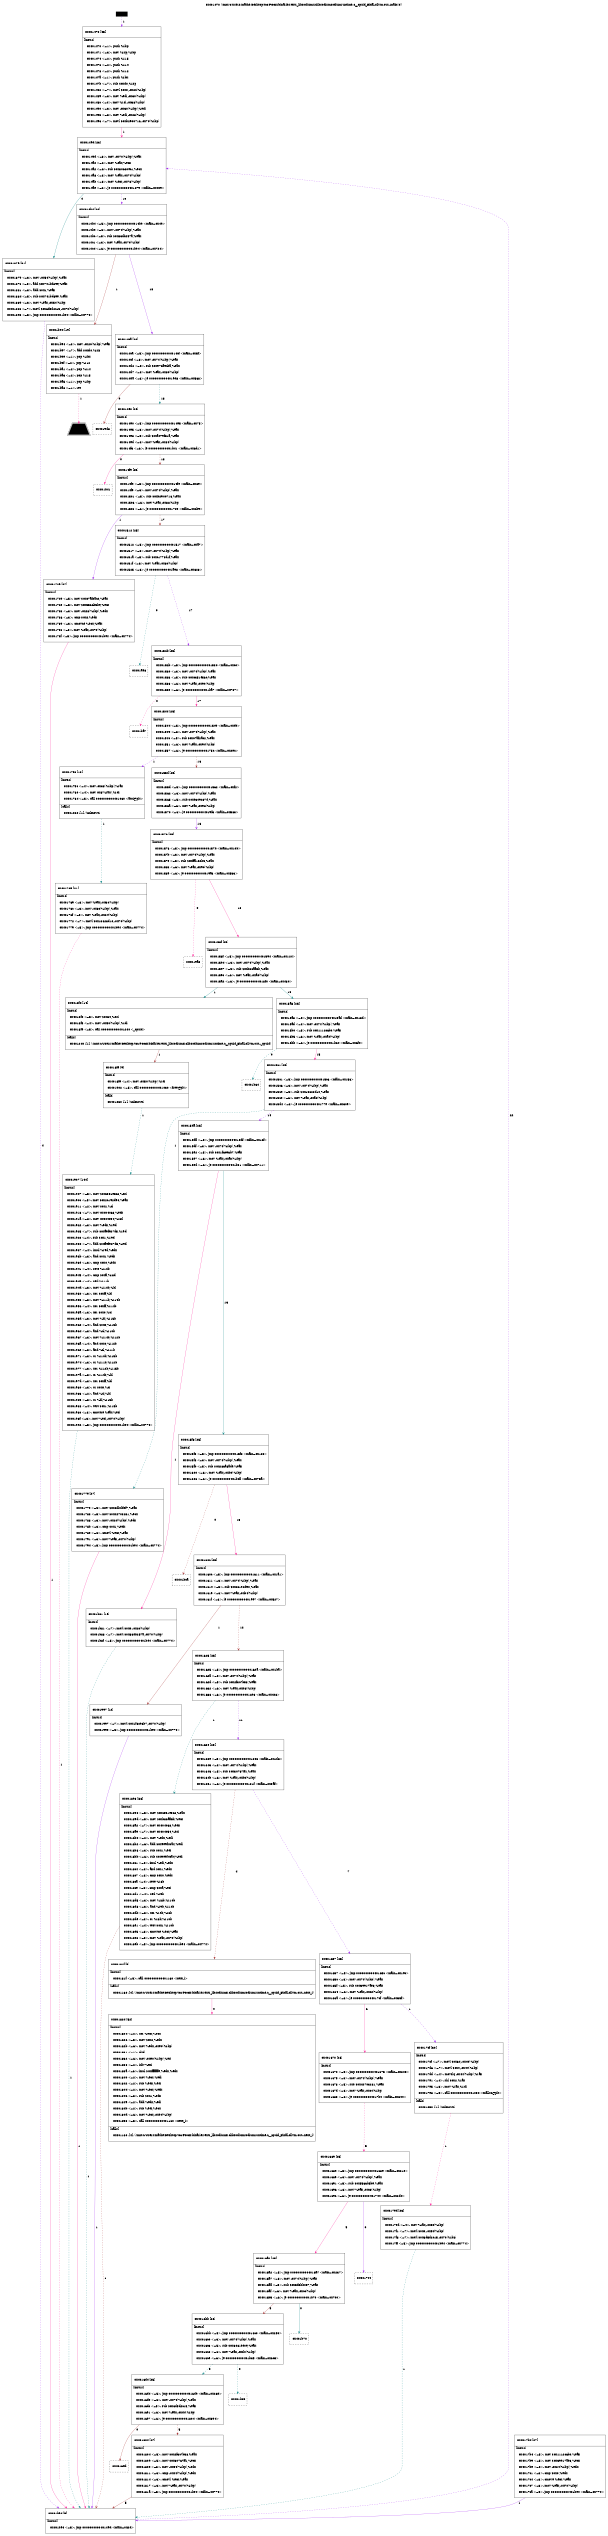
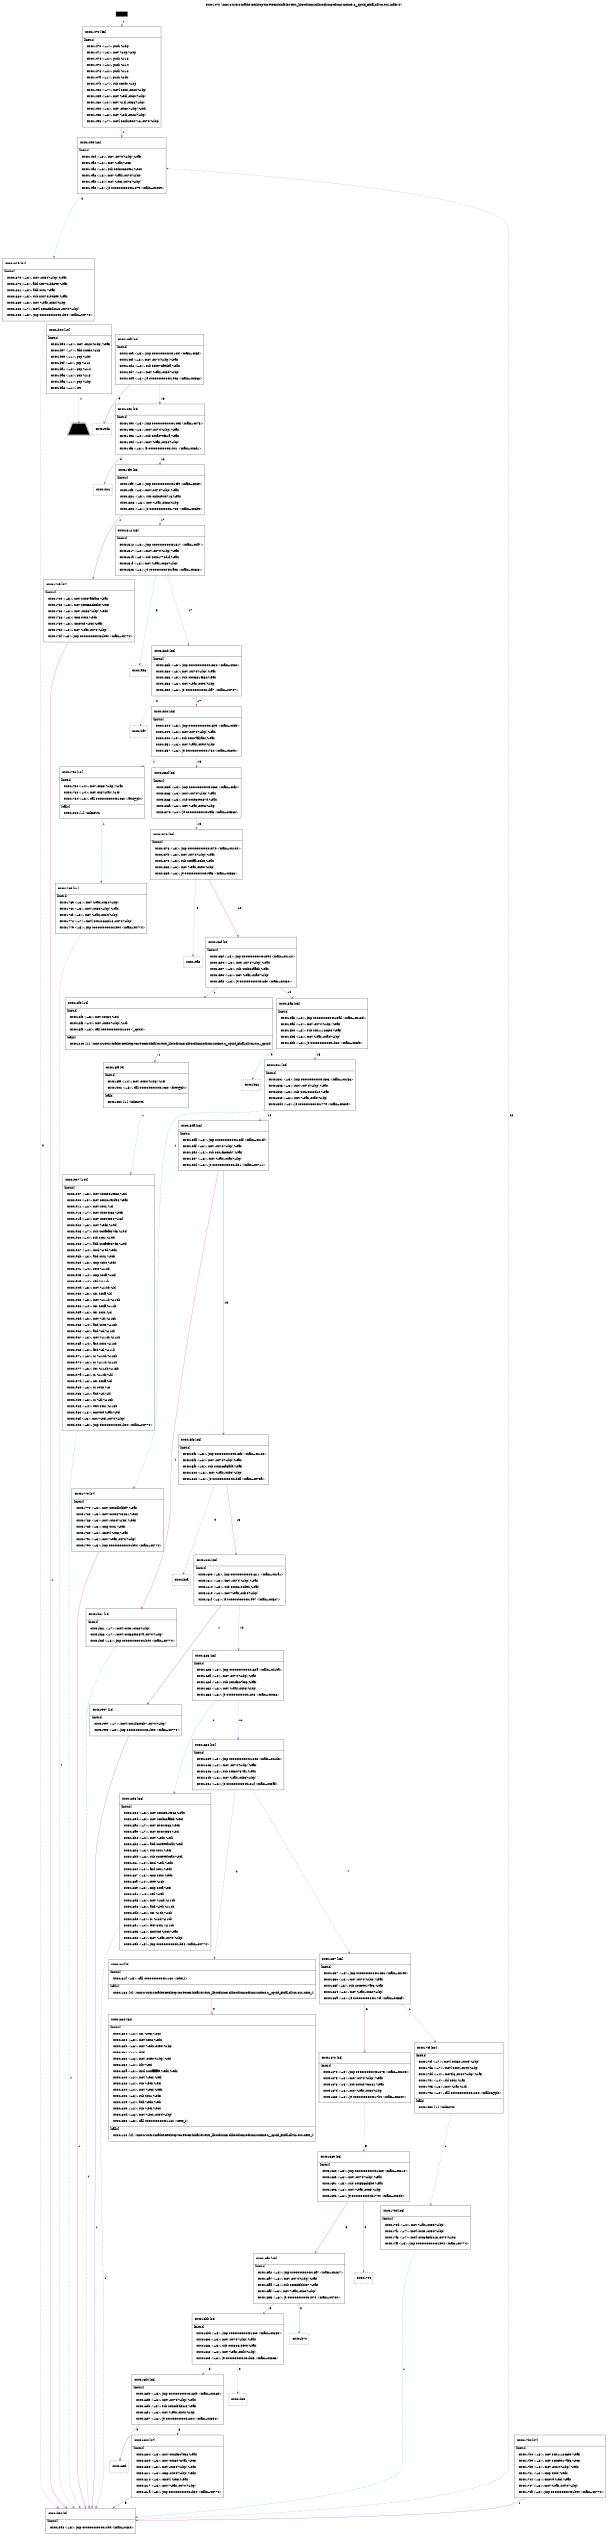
(65, 223) -> (65, 223)
(122, 229) -> none
